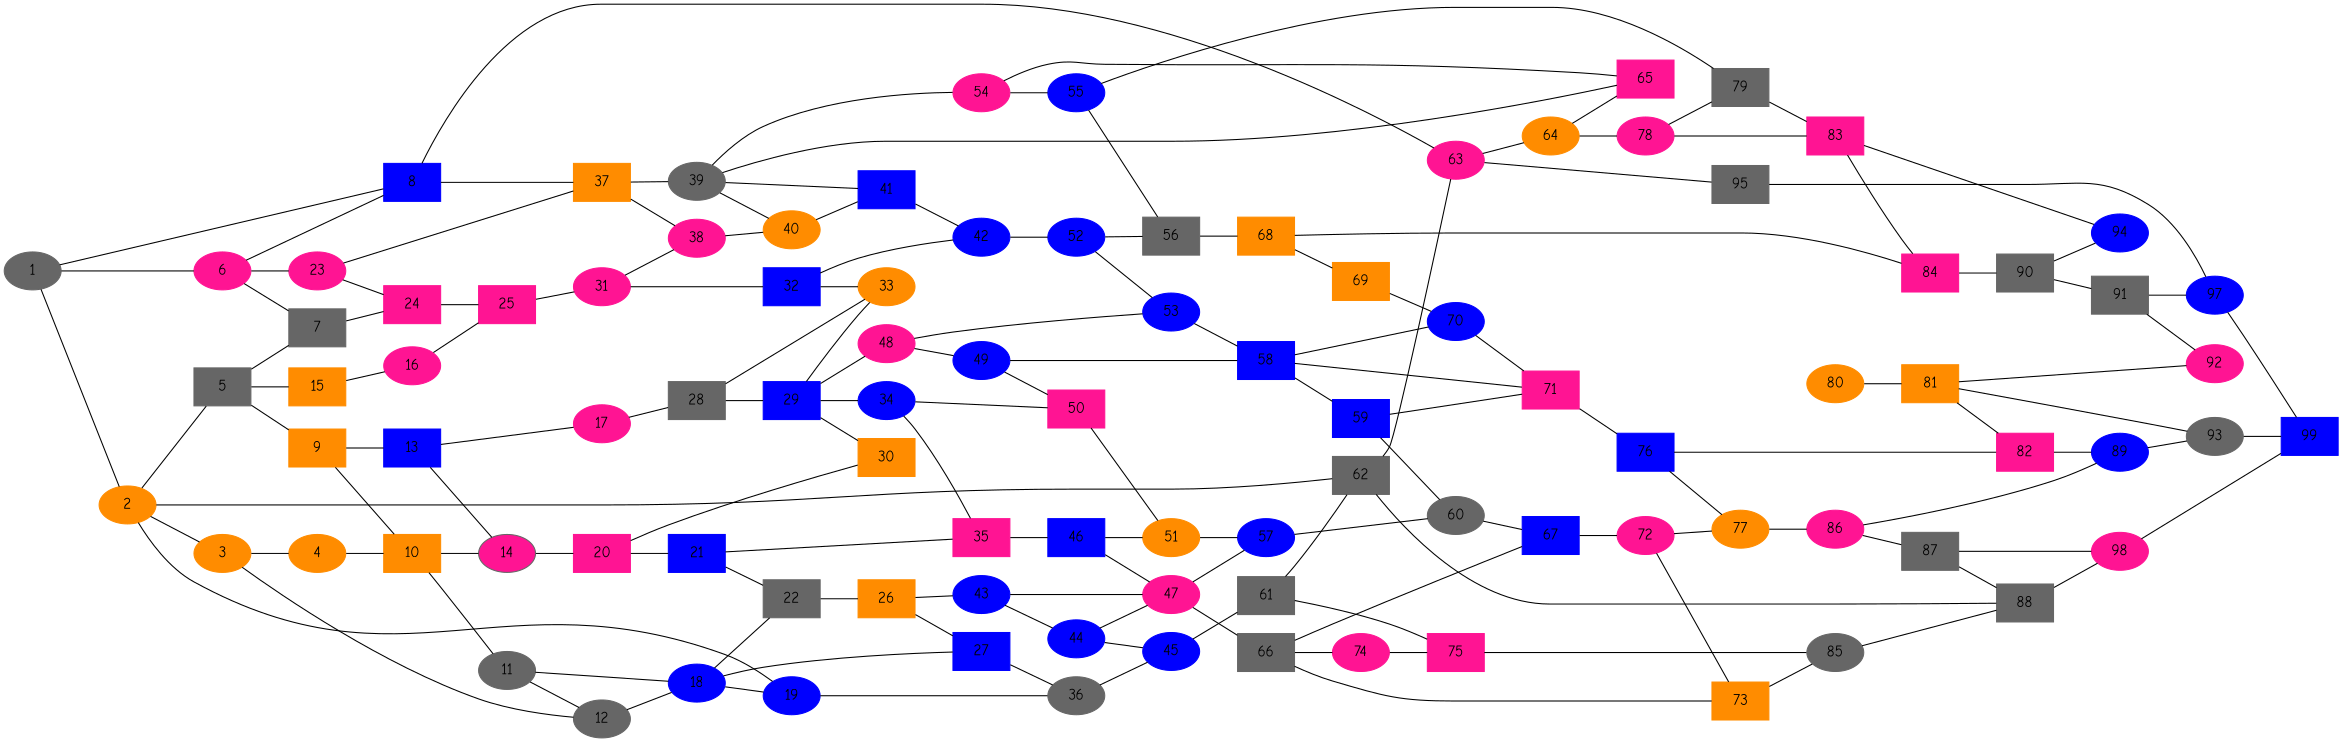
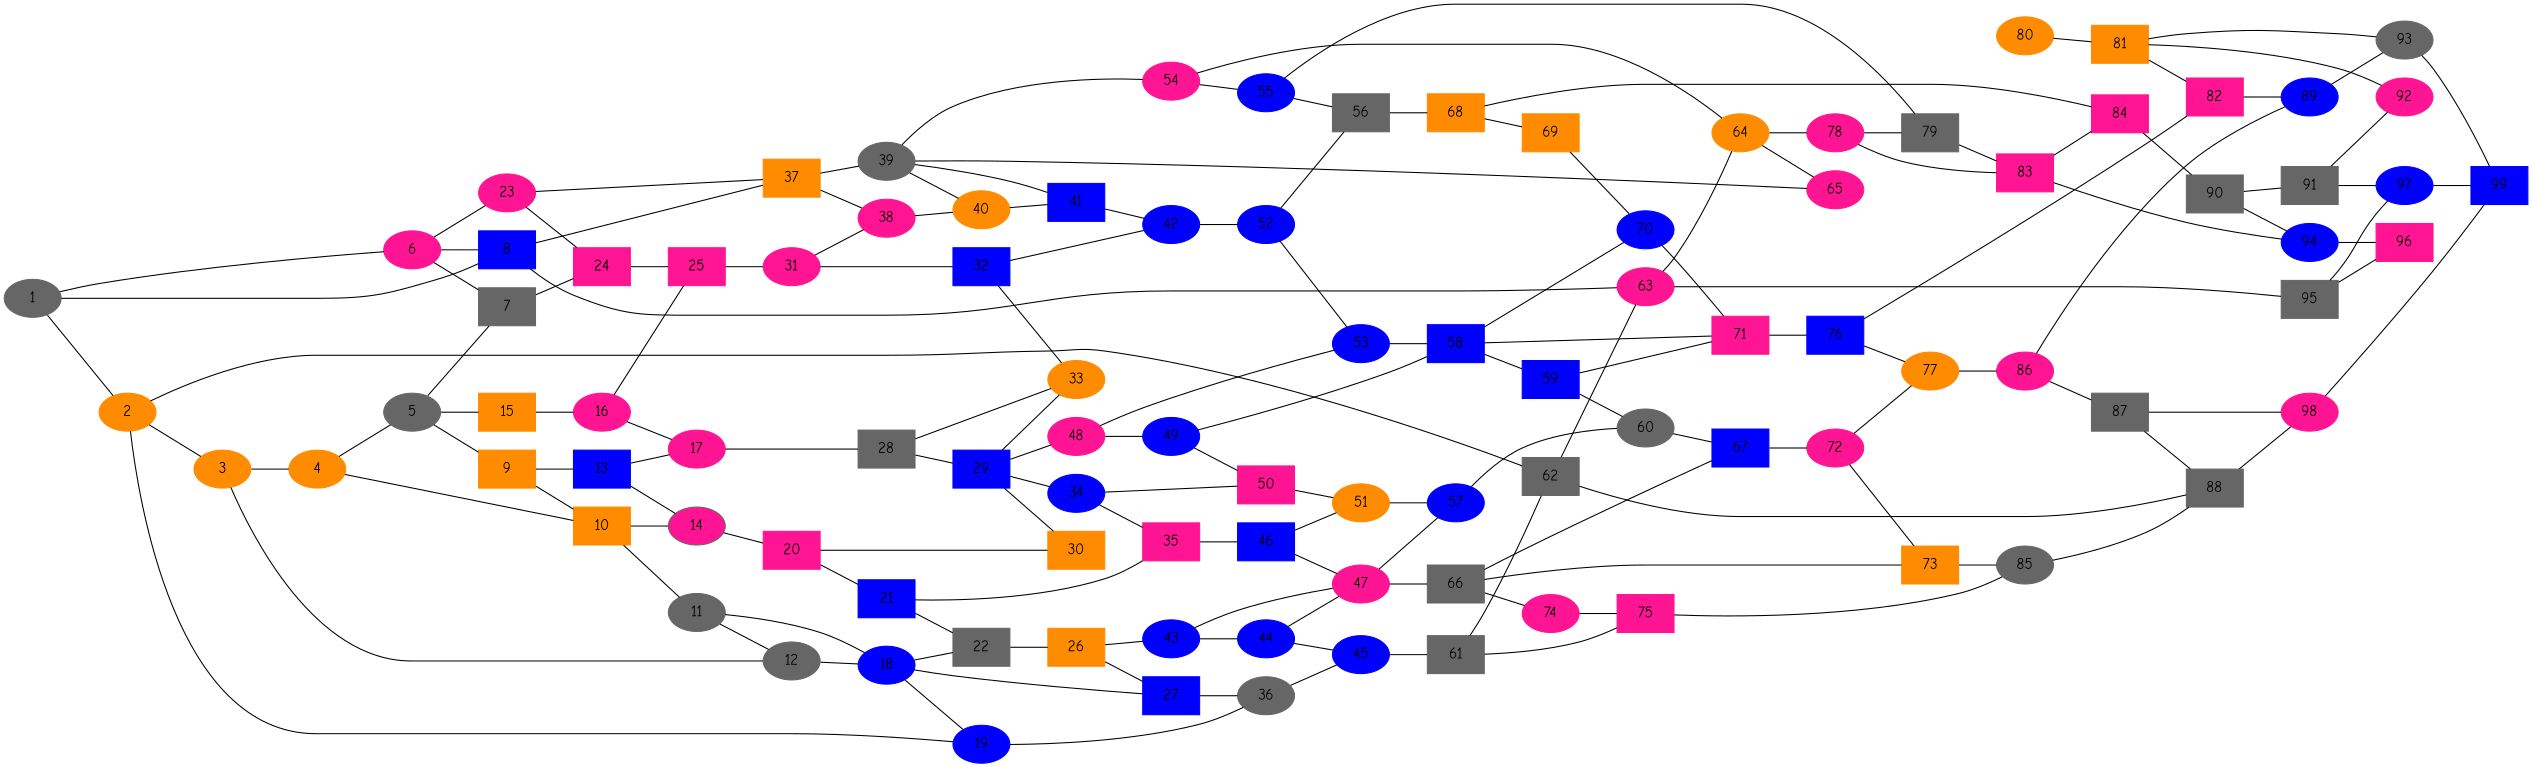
(1309, 65) -> (1467, 44)
(1646, 79) -> (1835, 190)
none -> (2405, 242)
(222, 387) -> (412, 412)
none -> (649, 431)
(174, 447) -> (365, 441)
